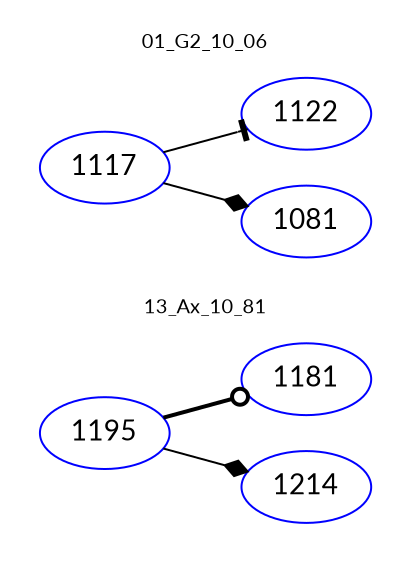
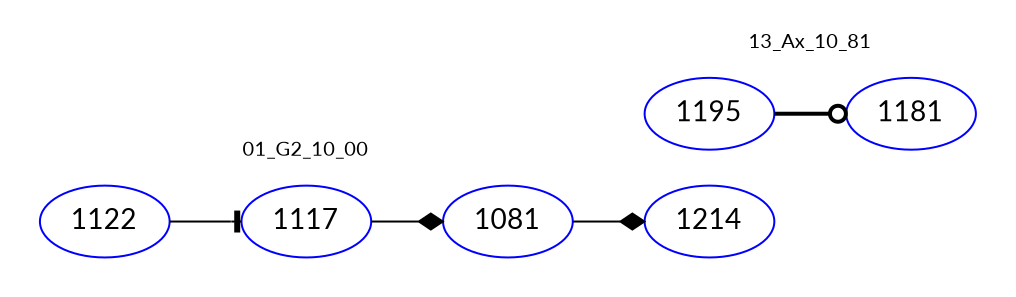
(206, 43) -> (306, 151)
(200, 142) -> (200, 222)
(194, 457) -> (601, 222)
